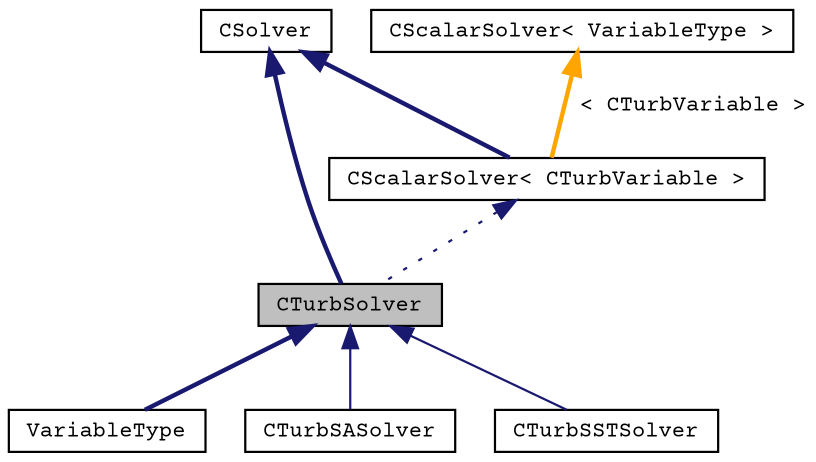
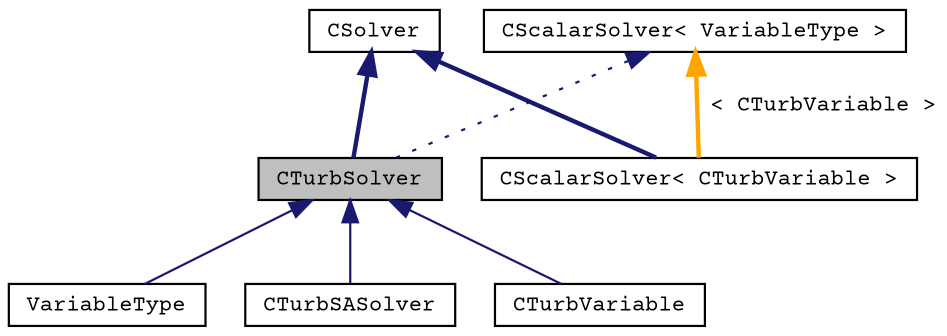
(439, 248) -> (512, 109)
(218, 373) -> (218, 247)
(607, 431) -> (600, 305)
